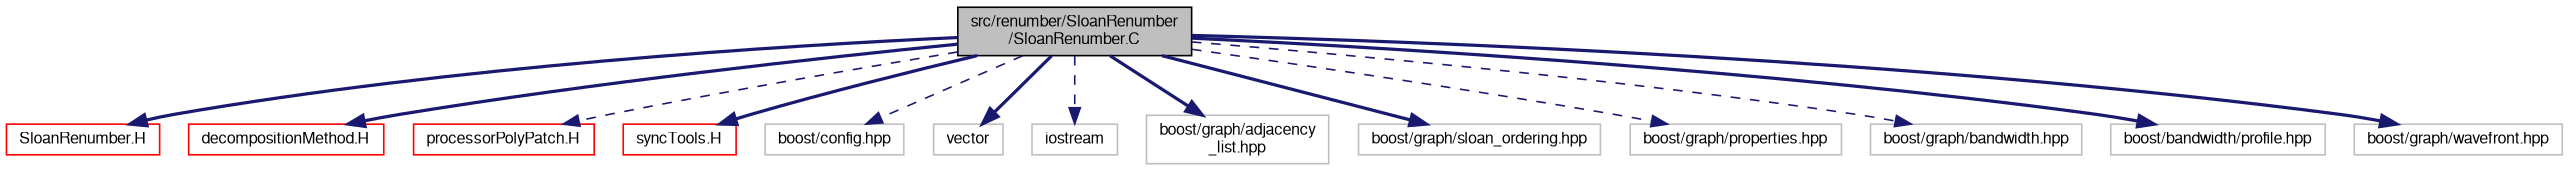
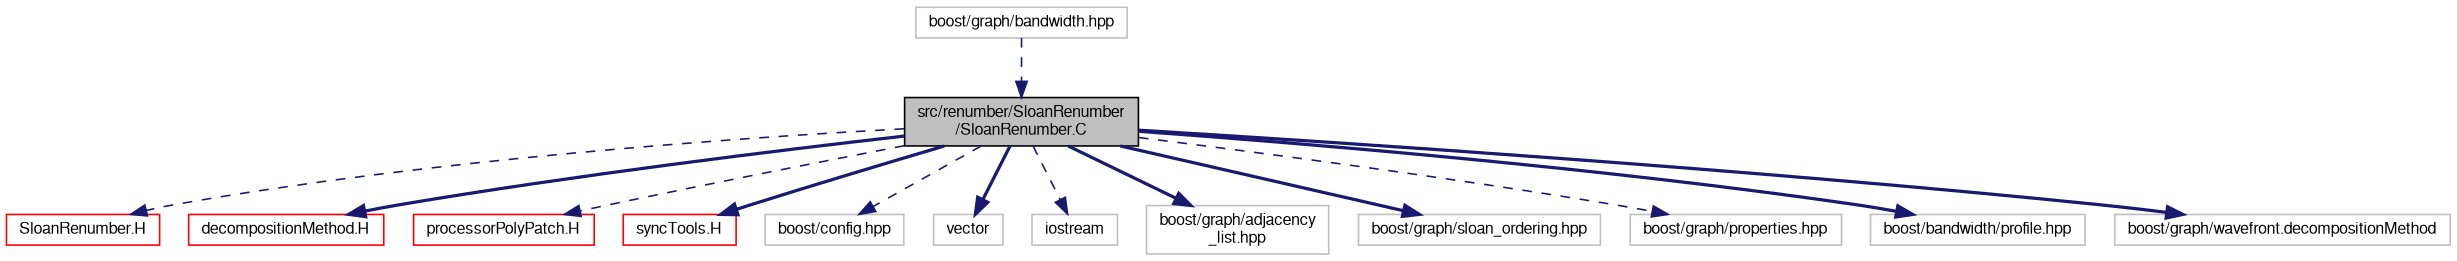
(550, 66) -> (524, 158)
(1544, 75) -> (1022, 60)
(2458, 139) -> (2282, 230)
